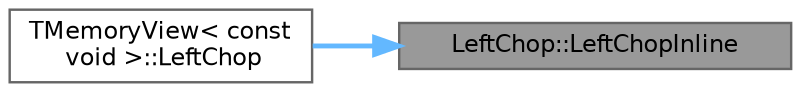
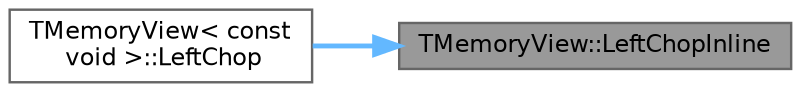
(595, 46) -> (595, 46)
